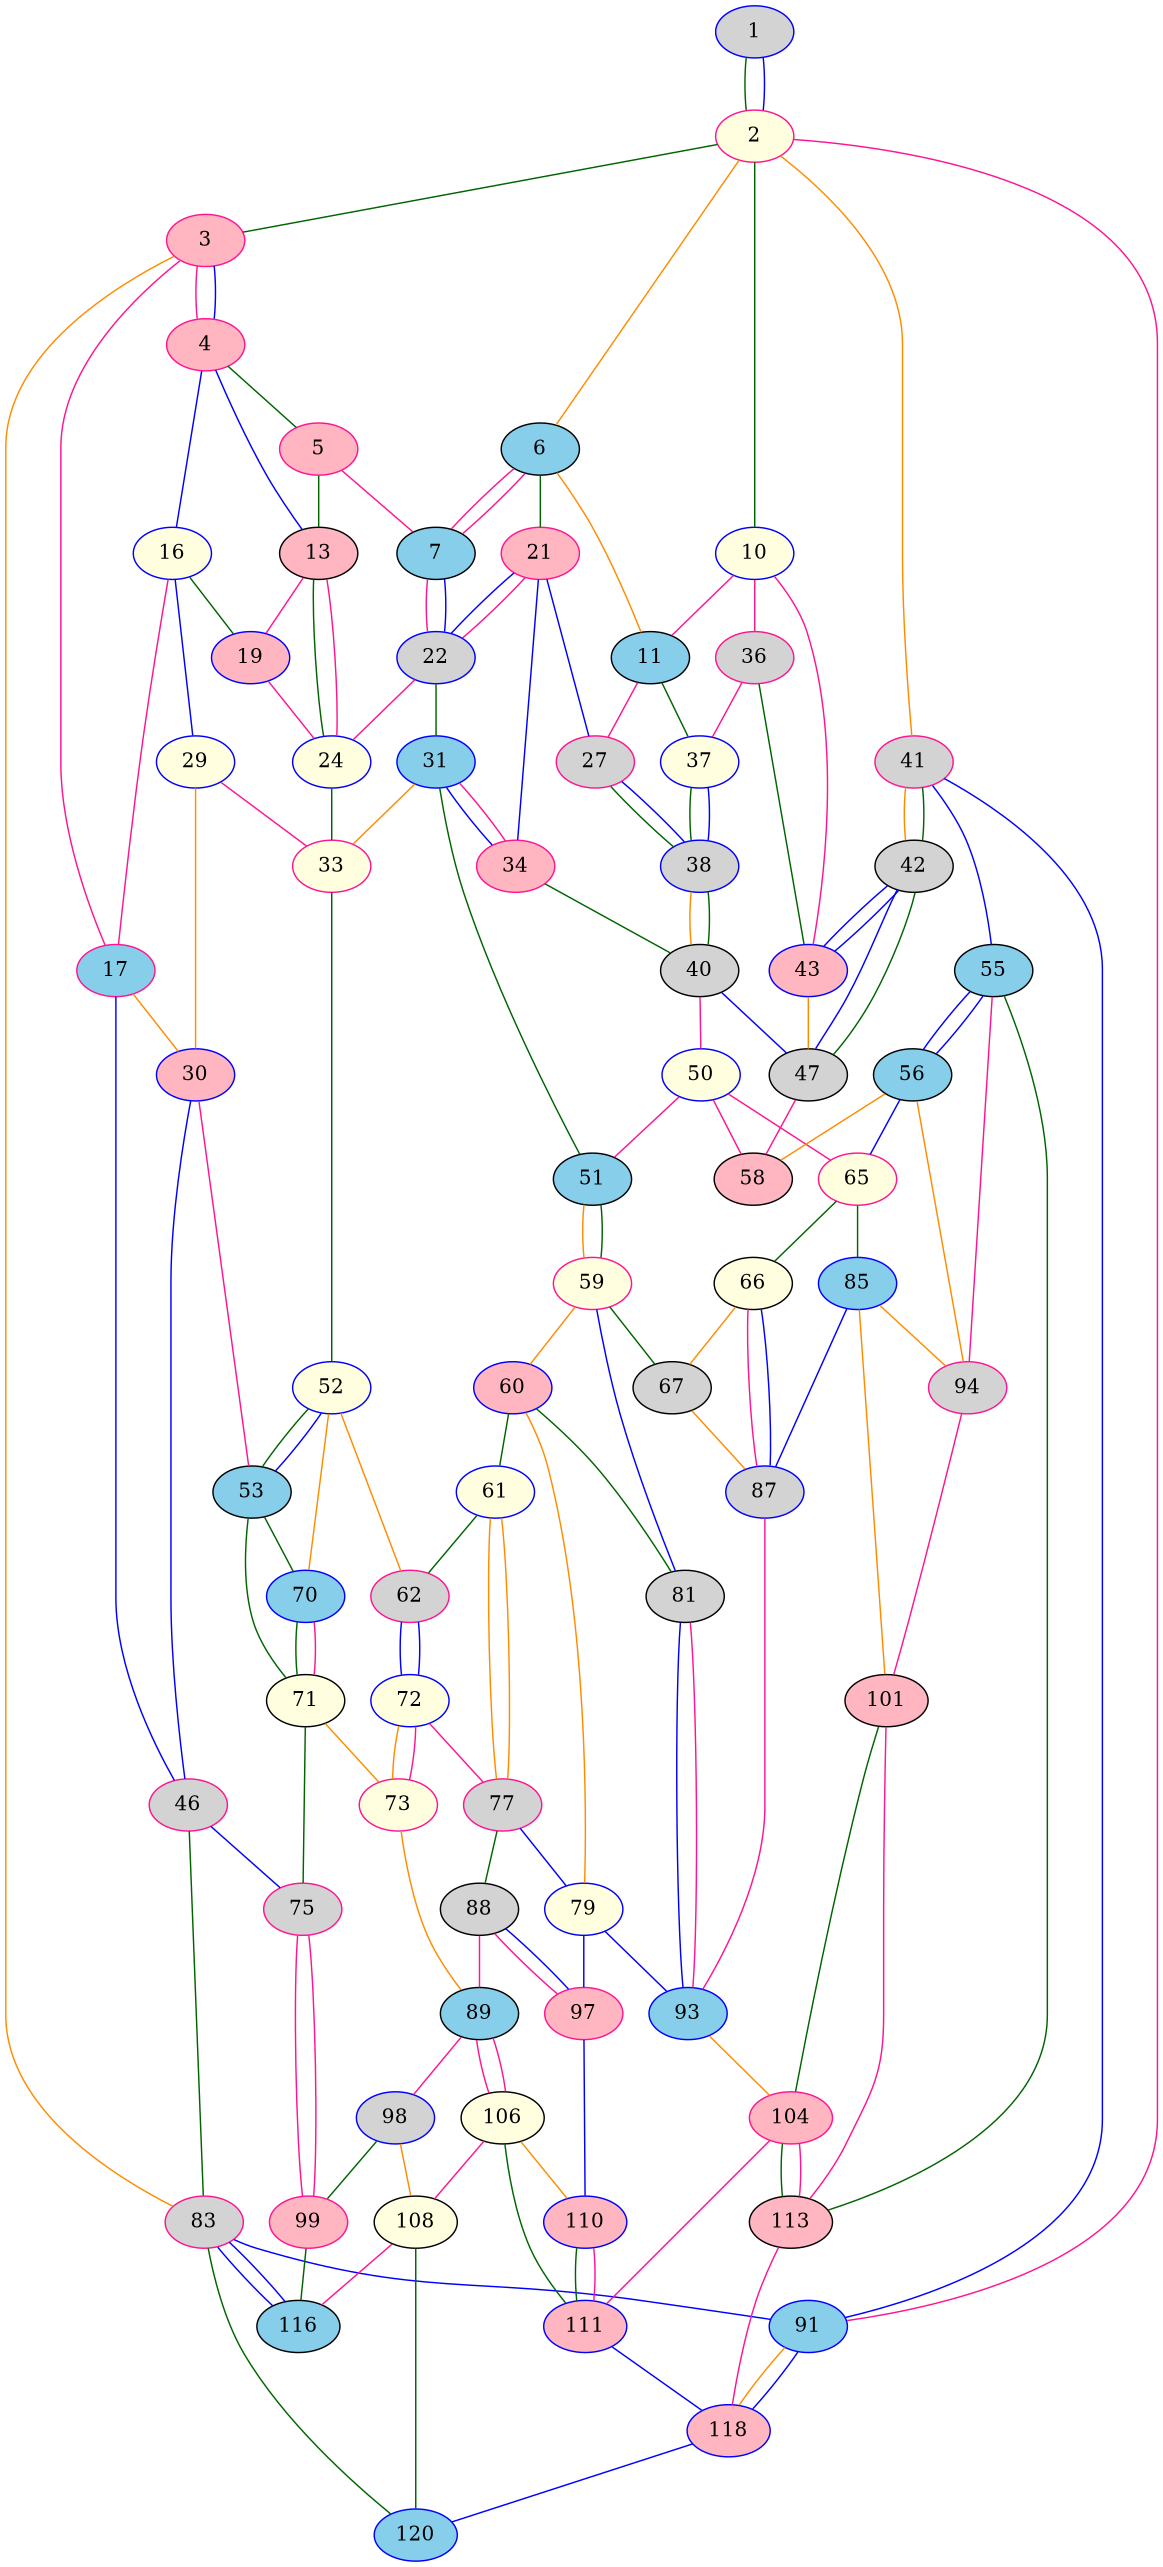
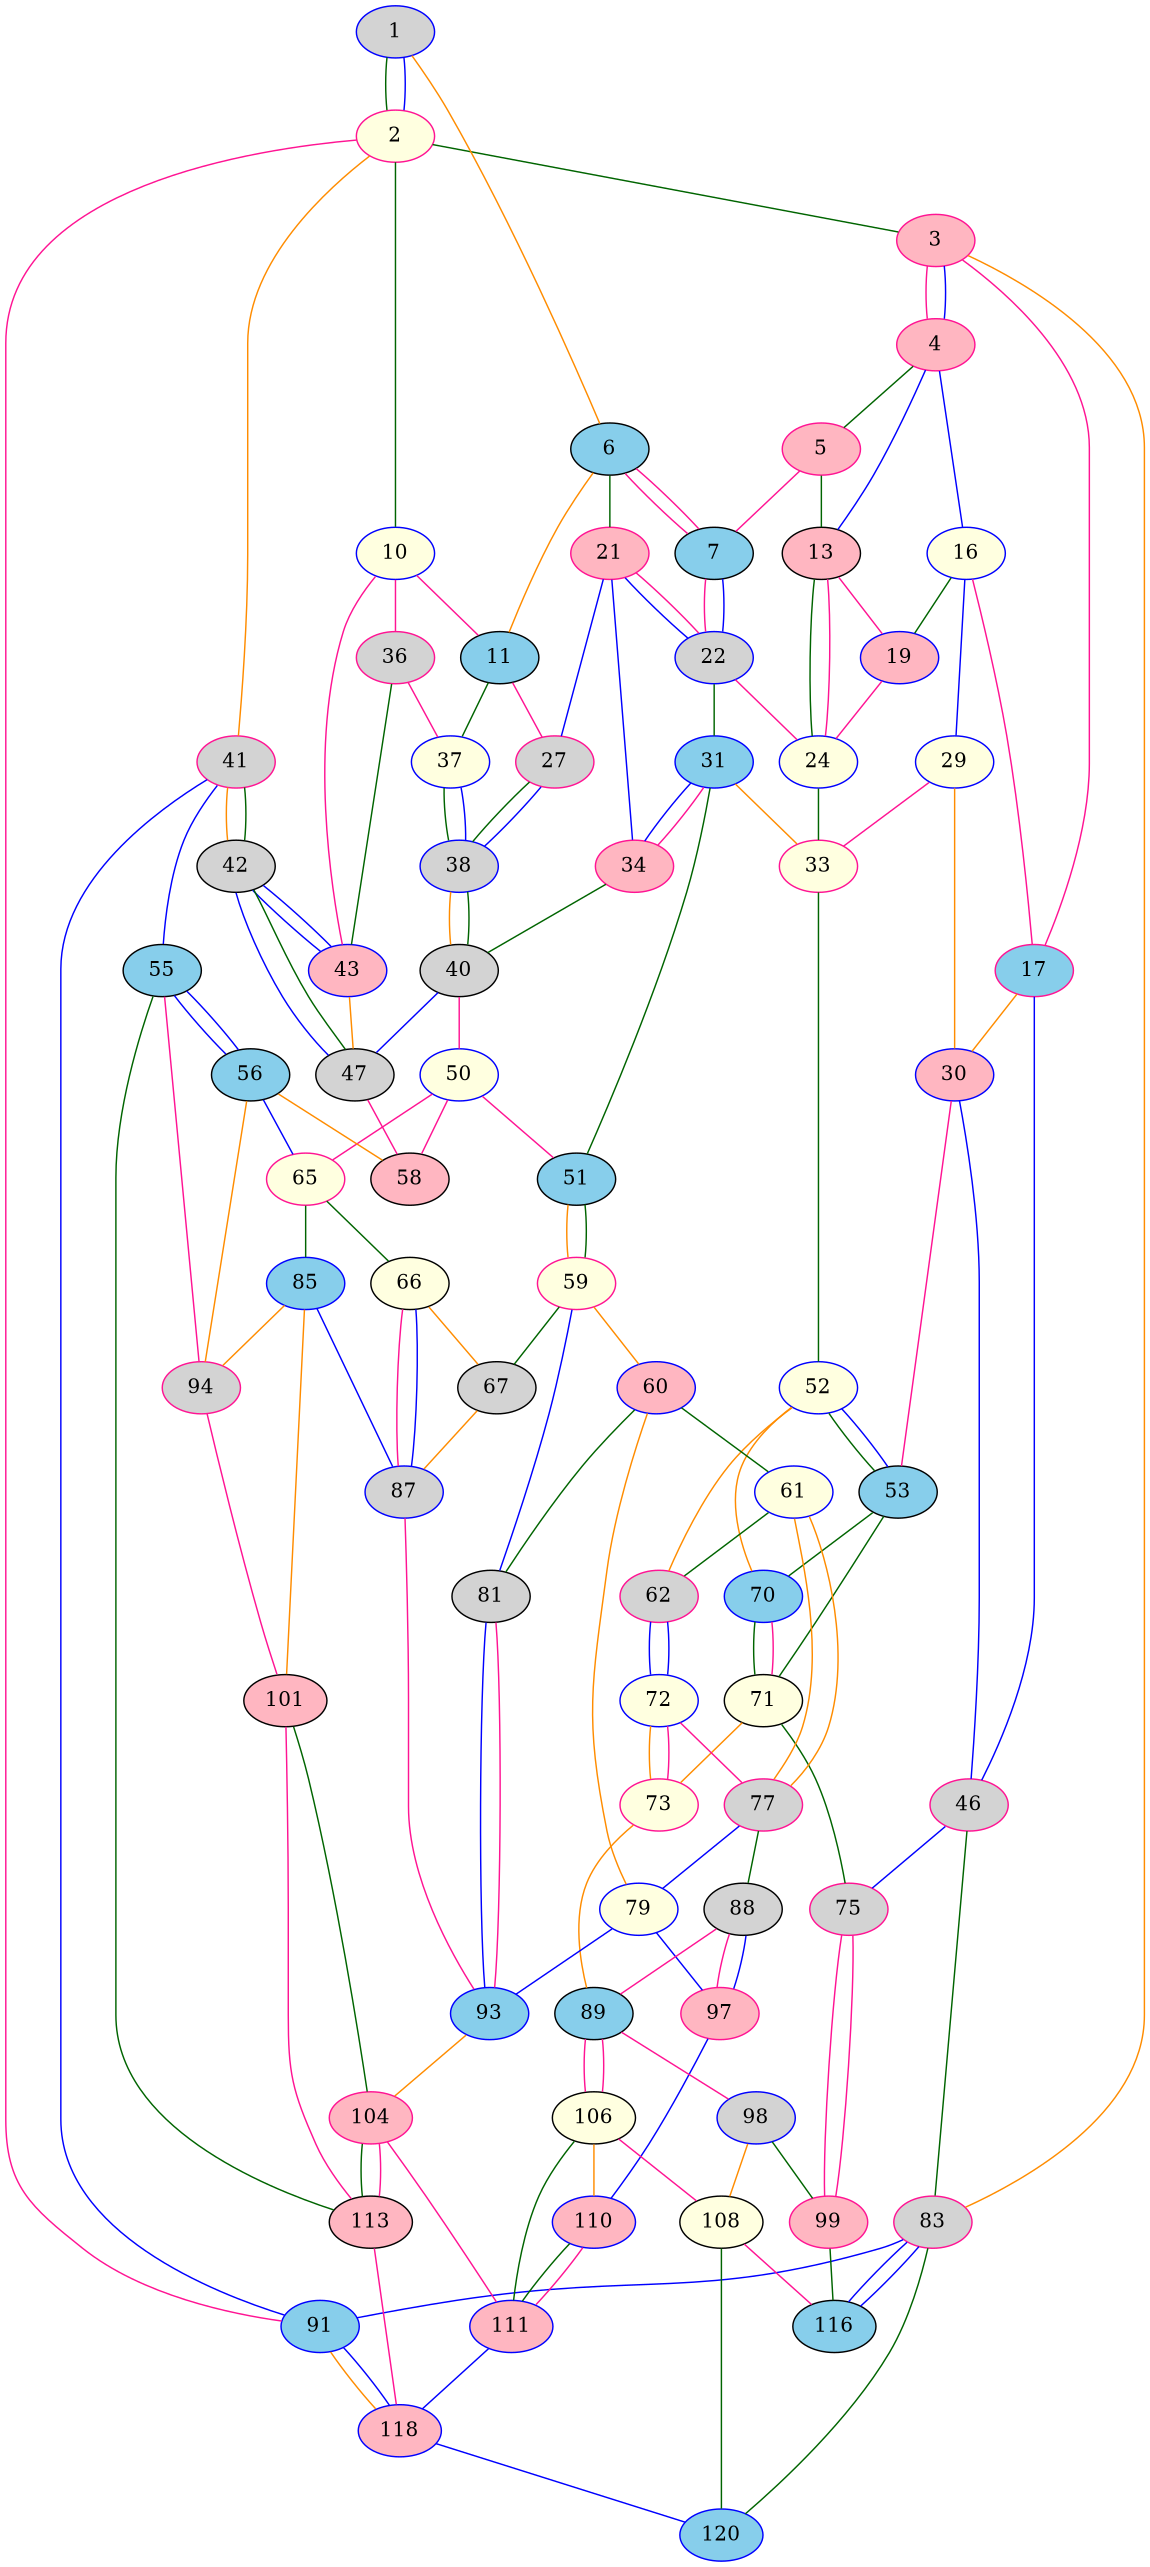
(648, 293) -> (514, 236)
